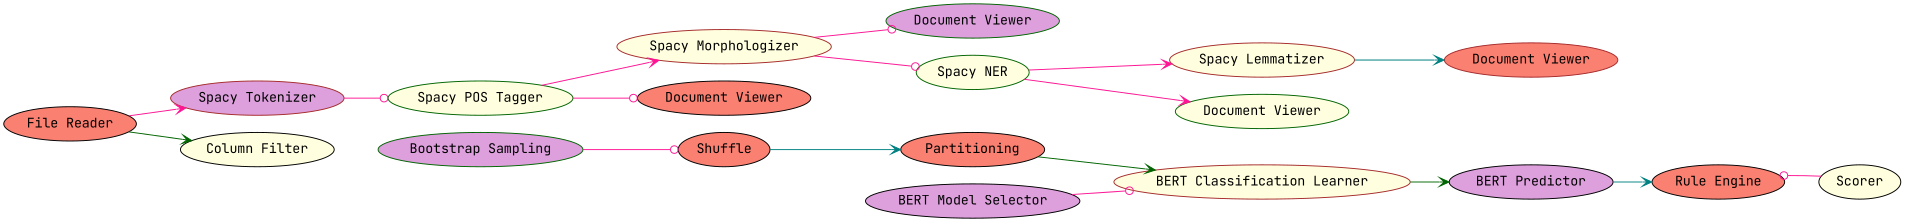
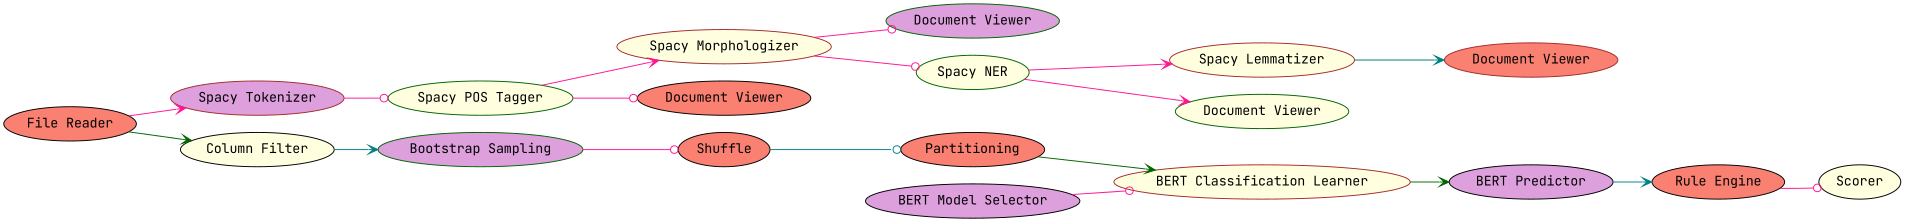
none -> (351, 150)
(831, 150) -> (831, 150)
(1805, 176) -> (1797, 188)
